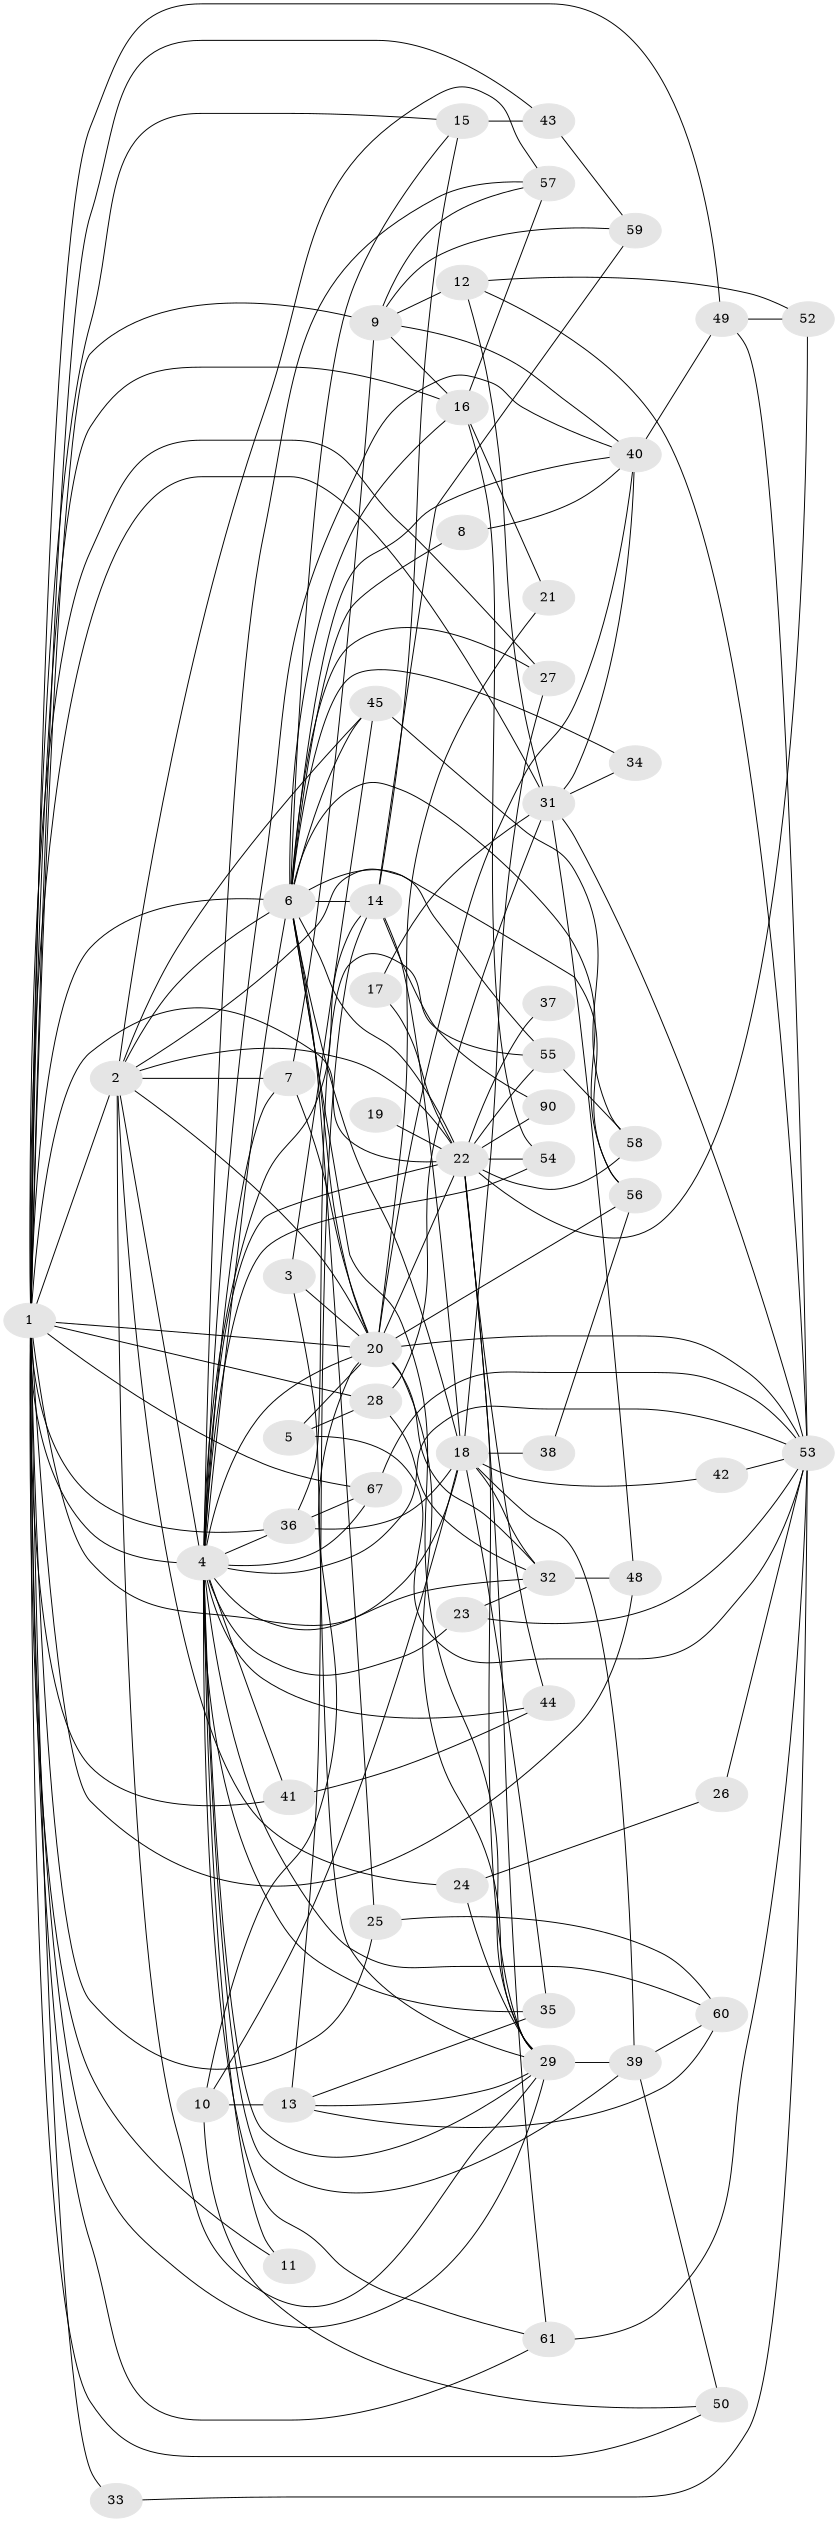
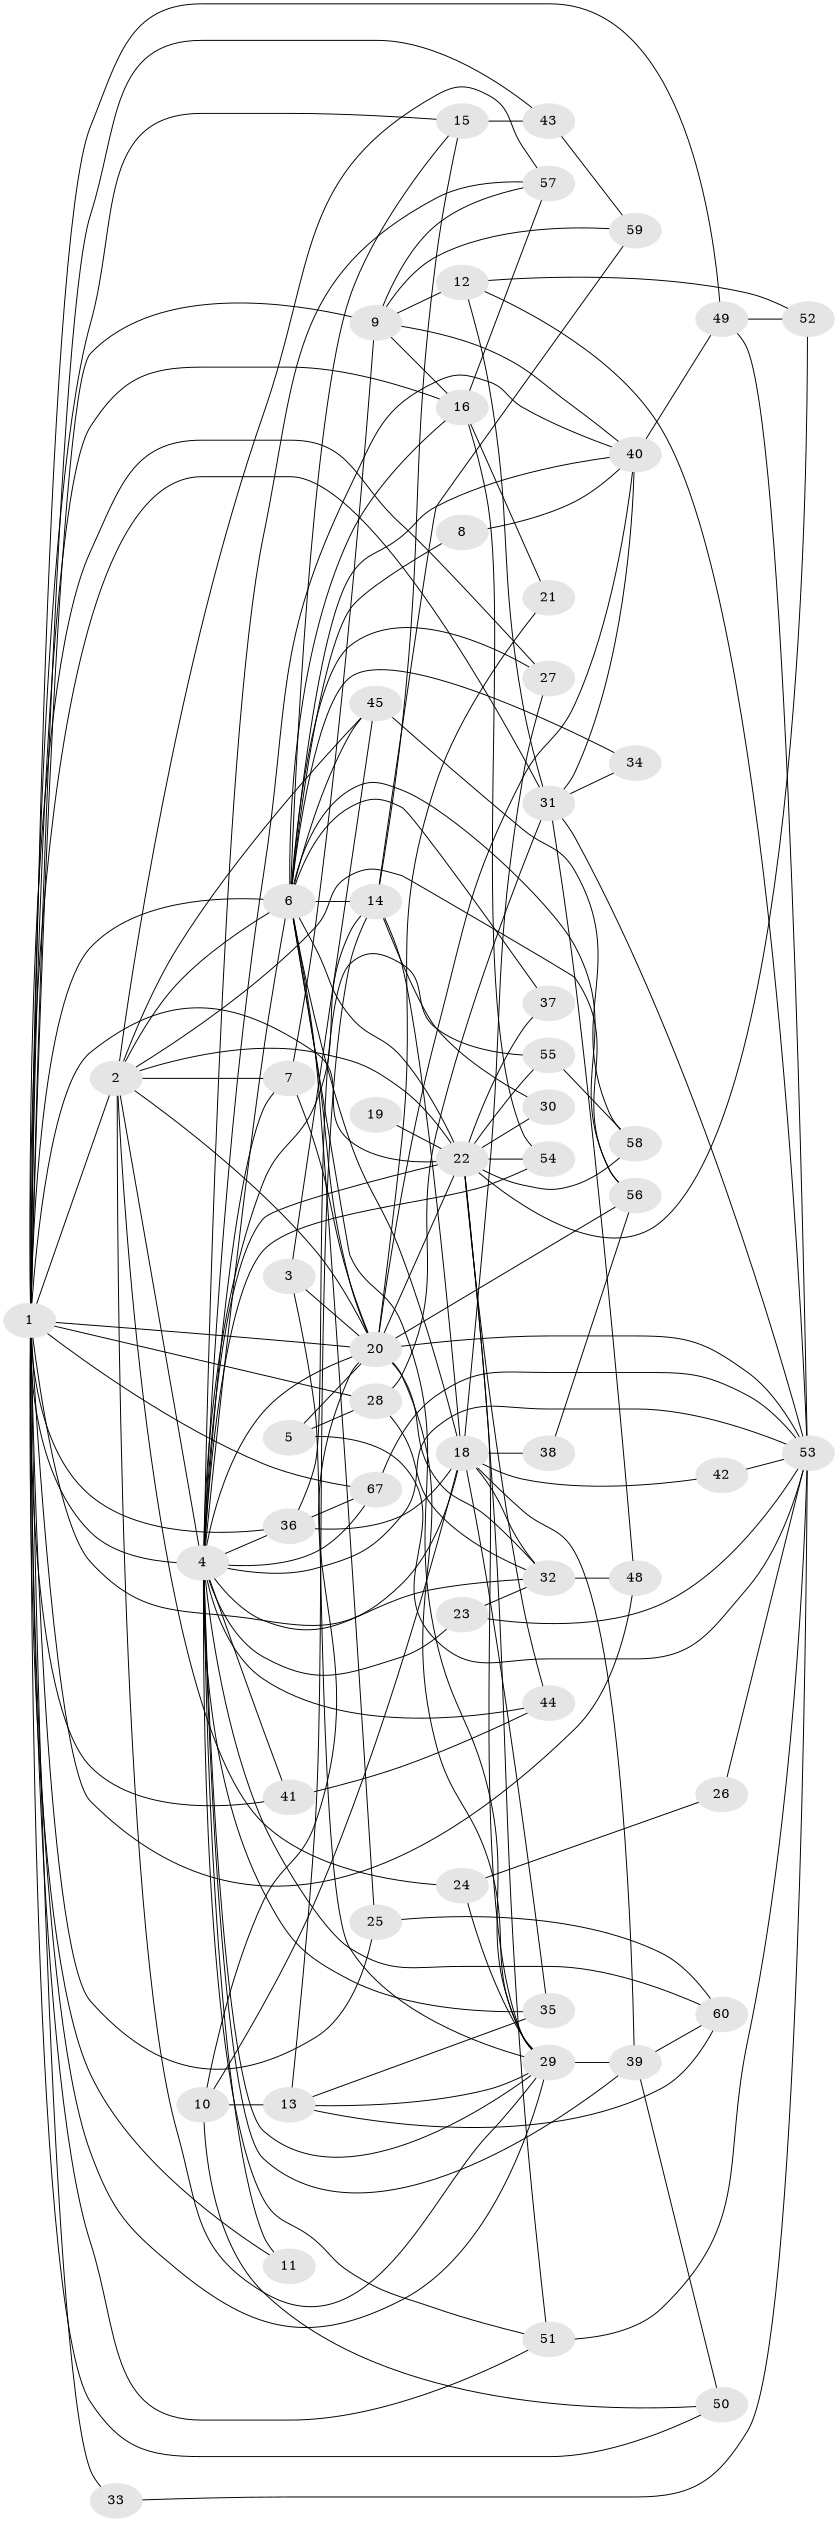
(437, 920) -> (432, 843)
(376, 990) -> none
(549, 1107) -> (549, 1107)
(549, 2339) -> (549, 2339)
